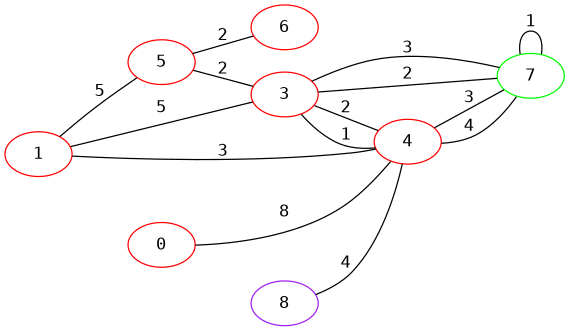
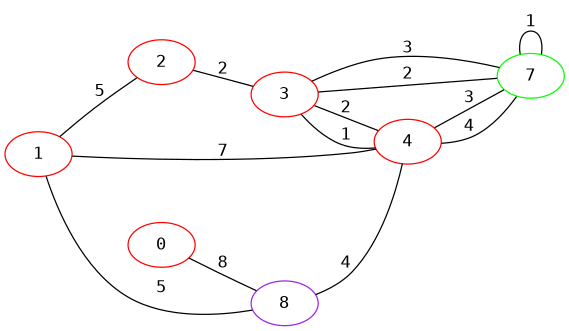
(285, 27) -> none
(162, 62) -> (162, 62)
(162, 124) -> (119, 291)
(223, 151) -> (223, 151)
(303, 226) -> (223, 275)
